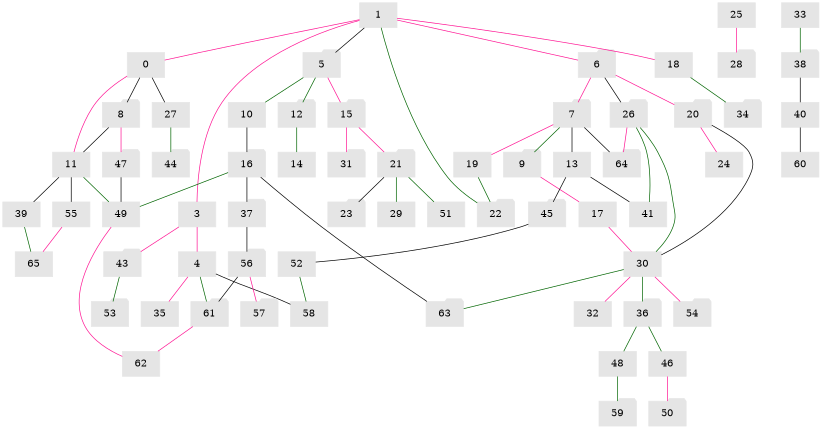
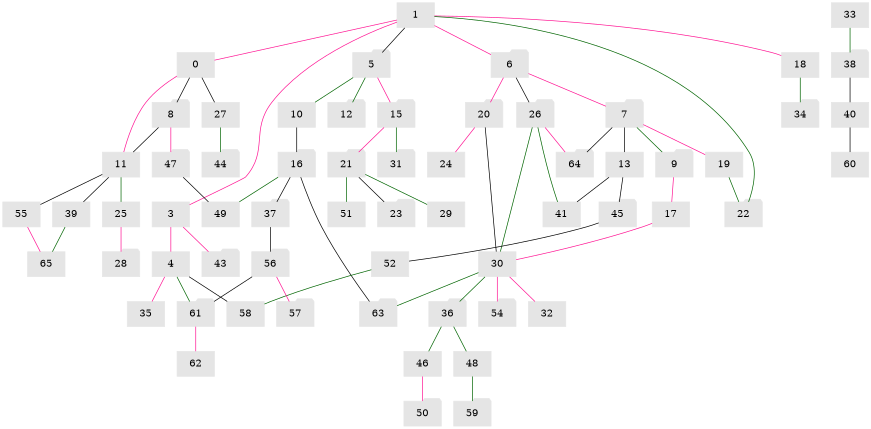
(347, 140) -> (396, 140)
(297, 165) -> none
(96, 190) -> (121, 190)
(79, 298) -> none
(110, 314) -> none
